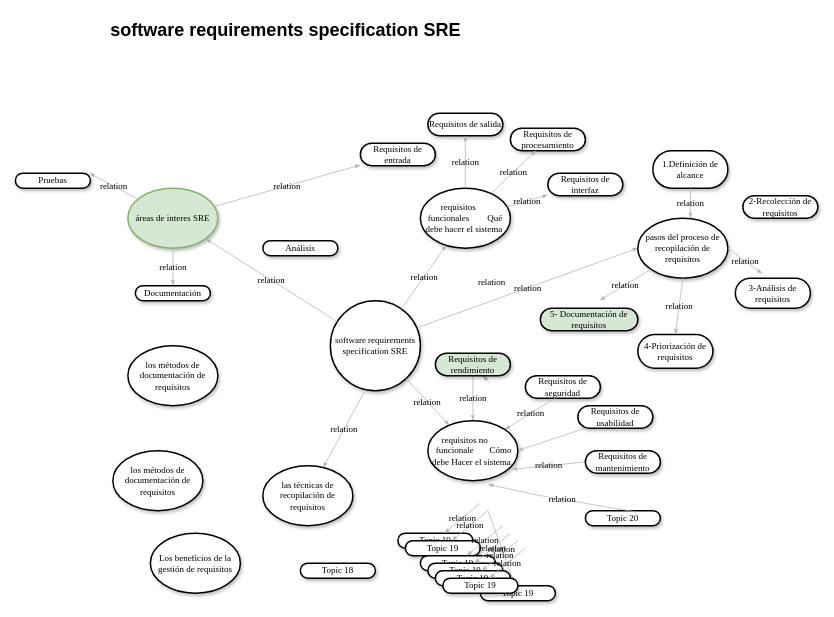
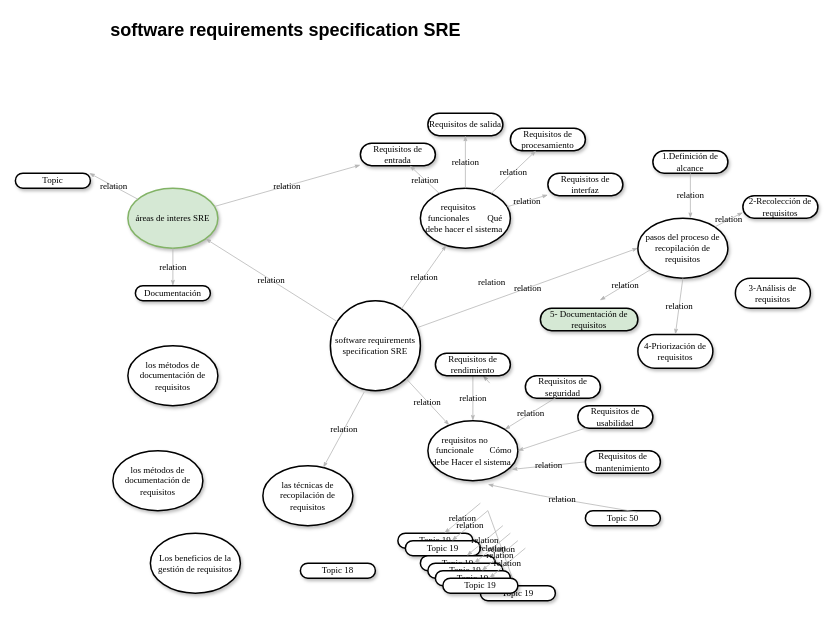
(690, 169) -> (690, 162)
none -> (425, 179)
(53, 180) -> (53, 180)
none -> (728, 220)
(300, 248) -> none
(745, 261) -> none
(473, 364) -> (473, 364)
(623, 518) -> (623, 518)
